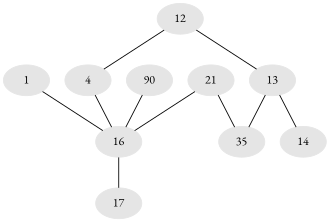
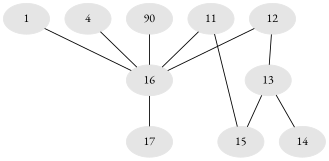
(134, 50) -> (211, 50)
(211, 80) -> (211, 19)
(242, 142) -> (241, 142)
